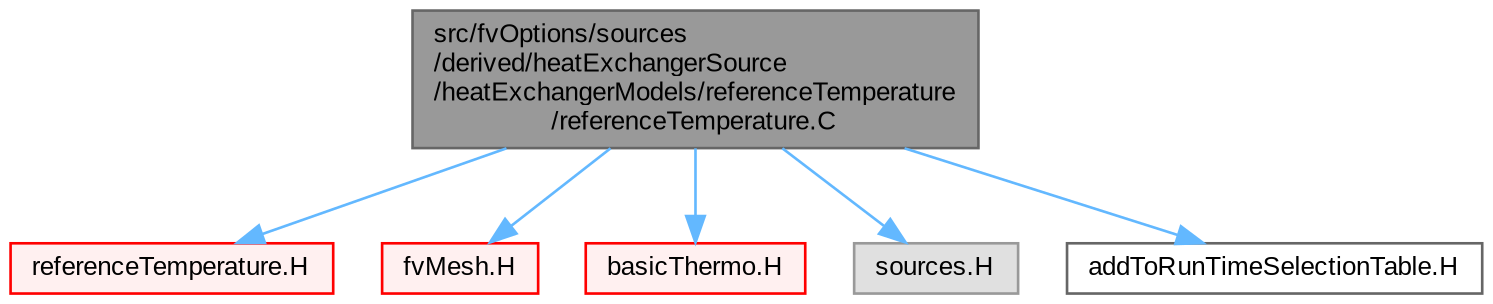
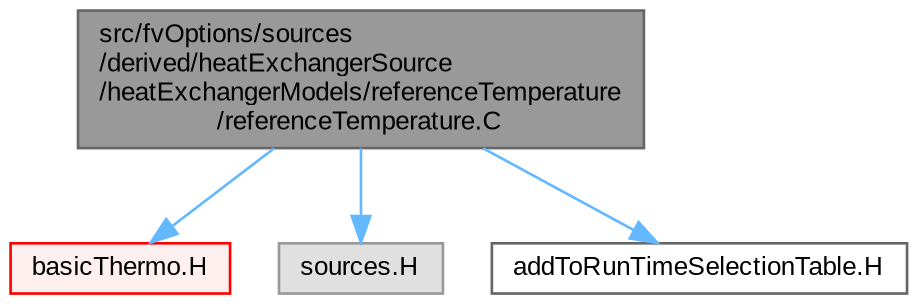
(172, 268) -> none
(460, 268) -> none
